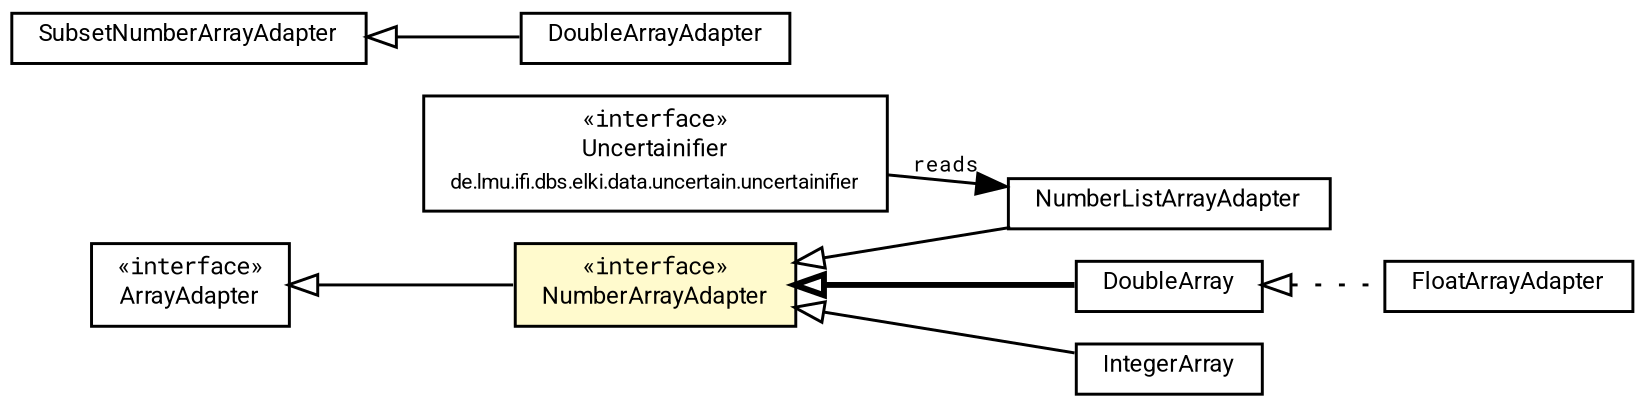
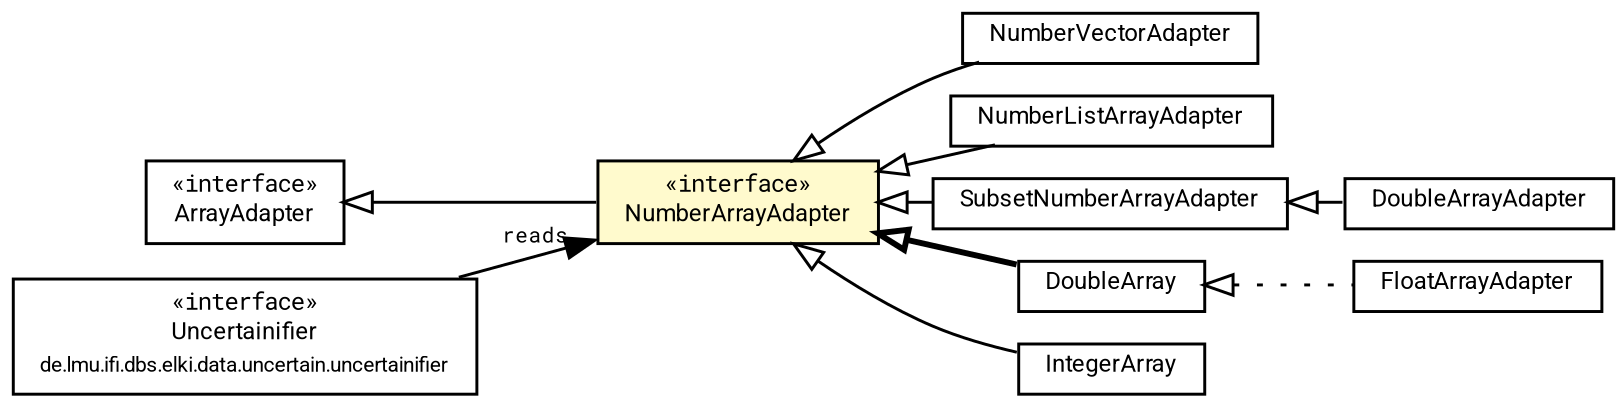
none -> (1110, 37)
(931, 179) -> (513, 263)
none -> (920, 202)
